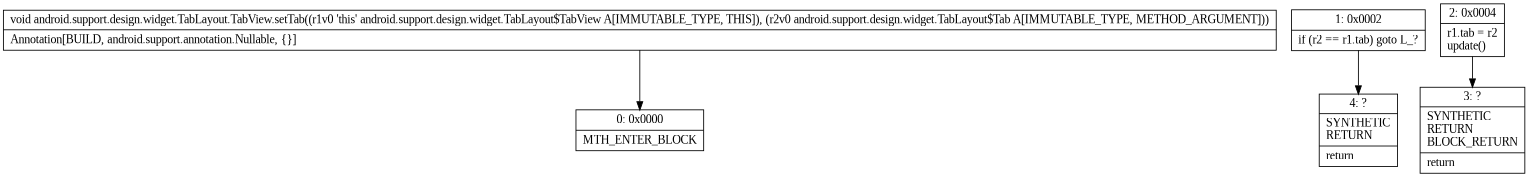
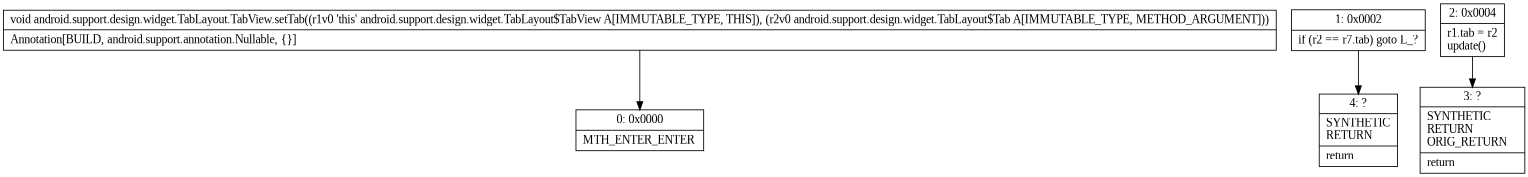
(1358, 40) -> (1358, 40)
(640, 140) -> (639, 140)
(1472, 142) -> (1467, 142)
